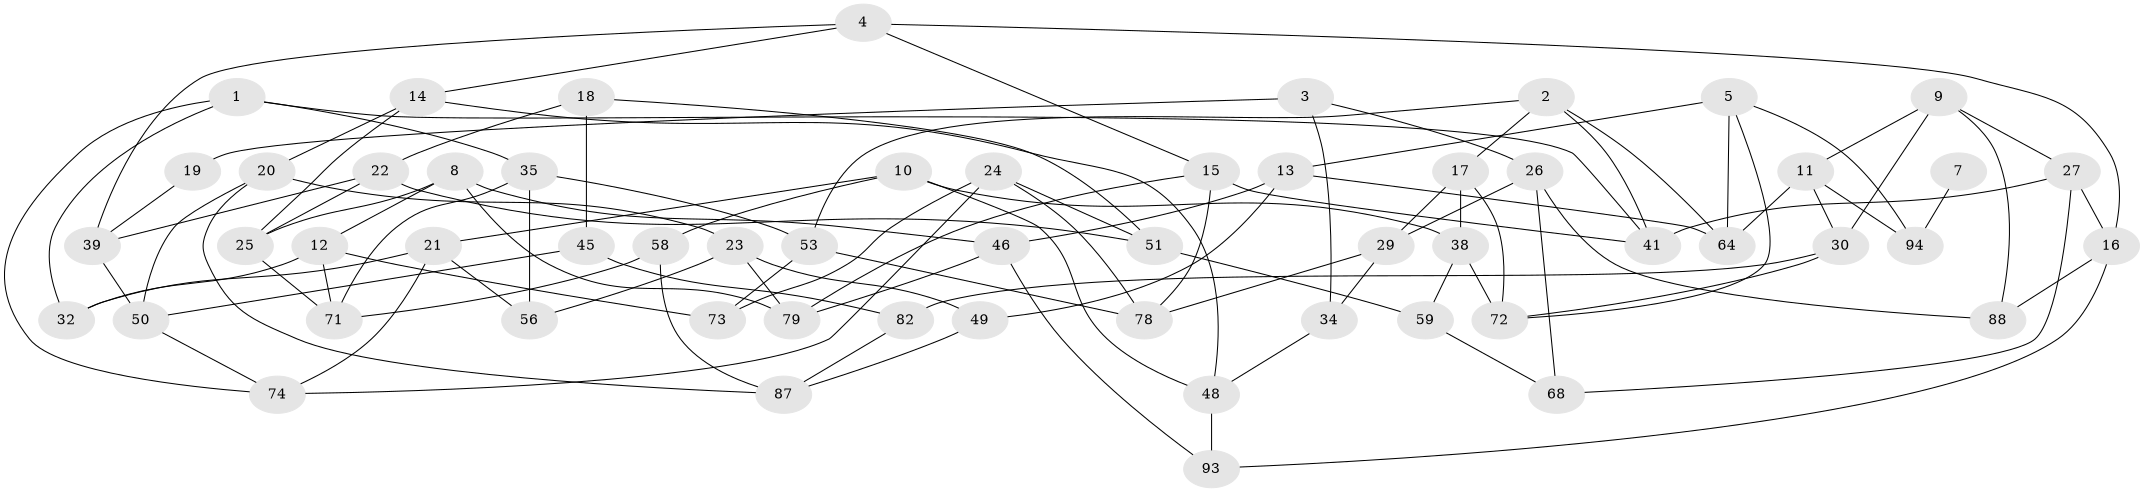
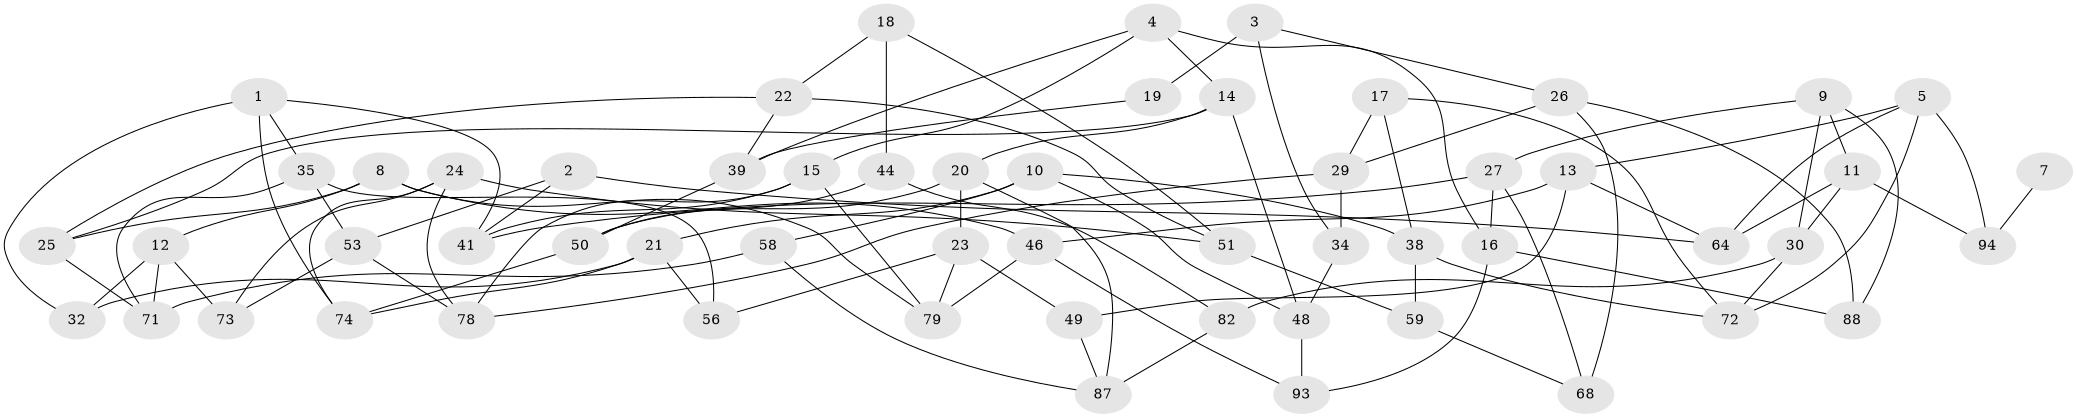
(1512, 127) -> none
(586, 246) -> (886, 172)
